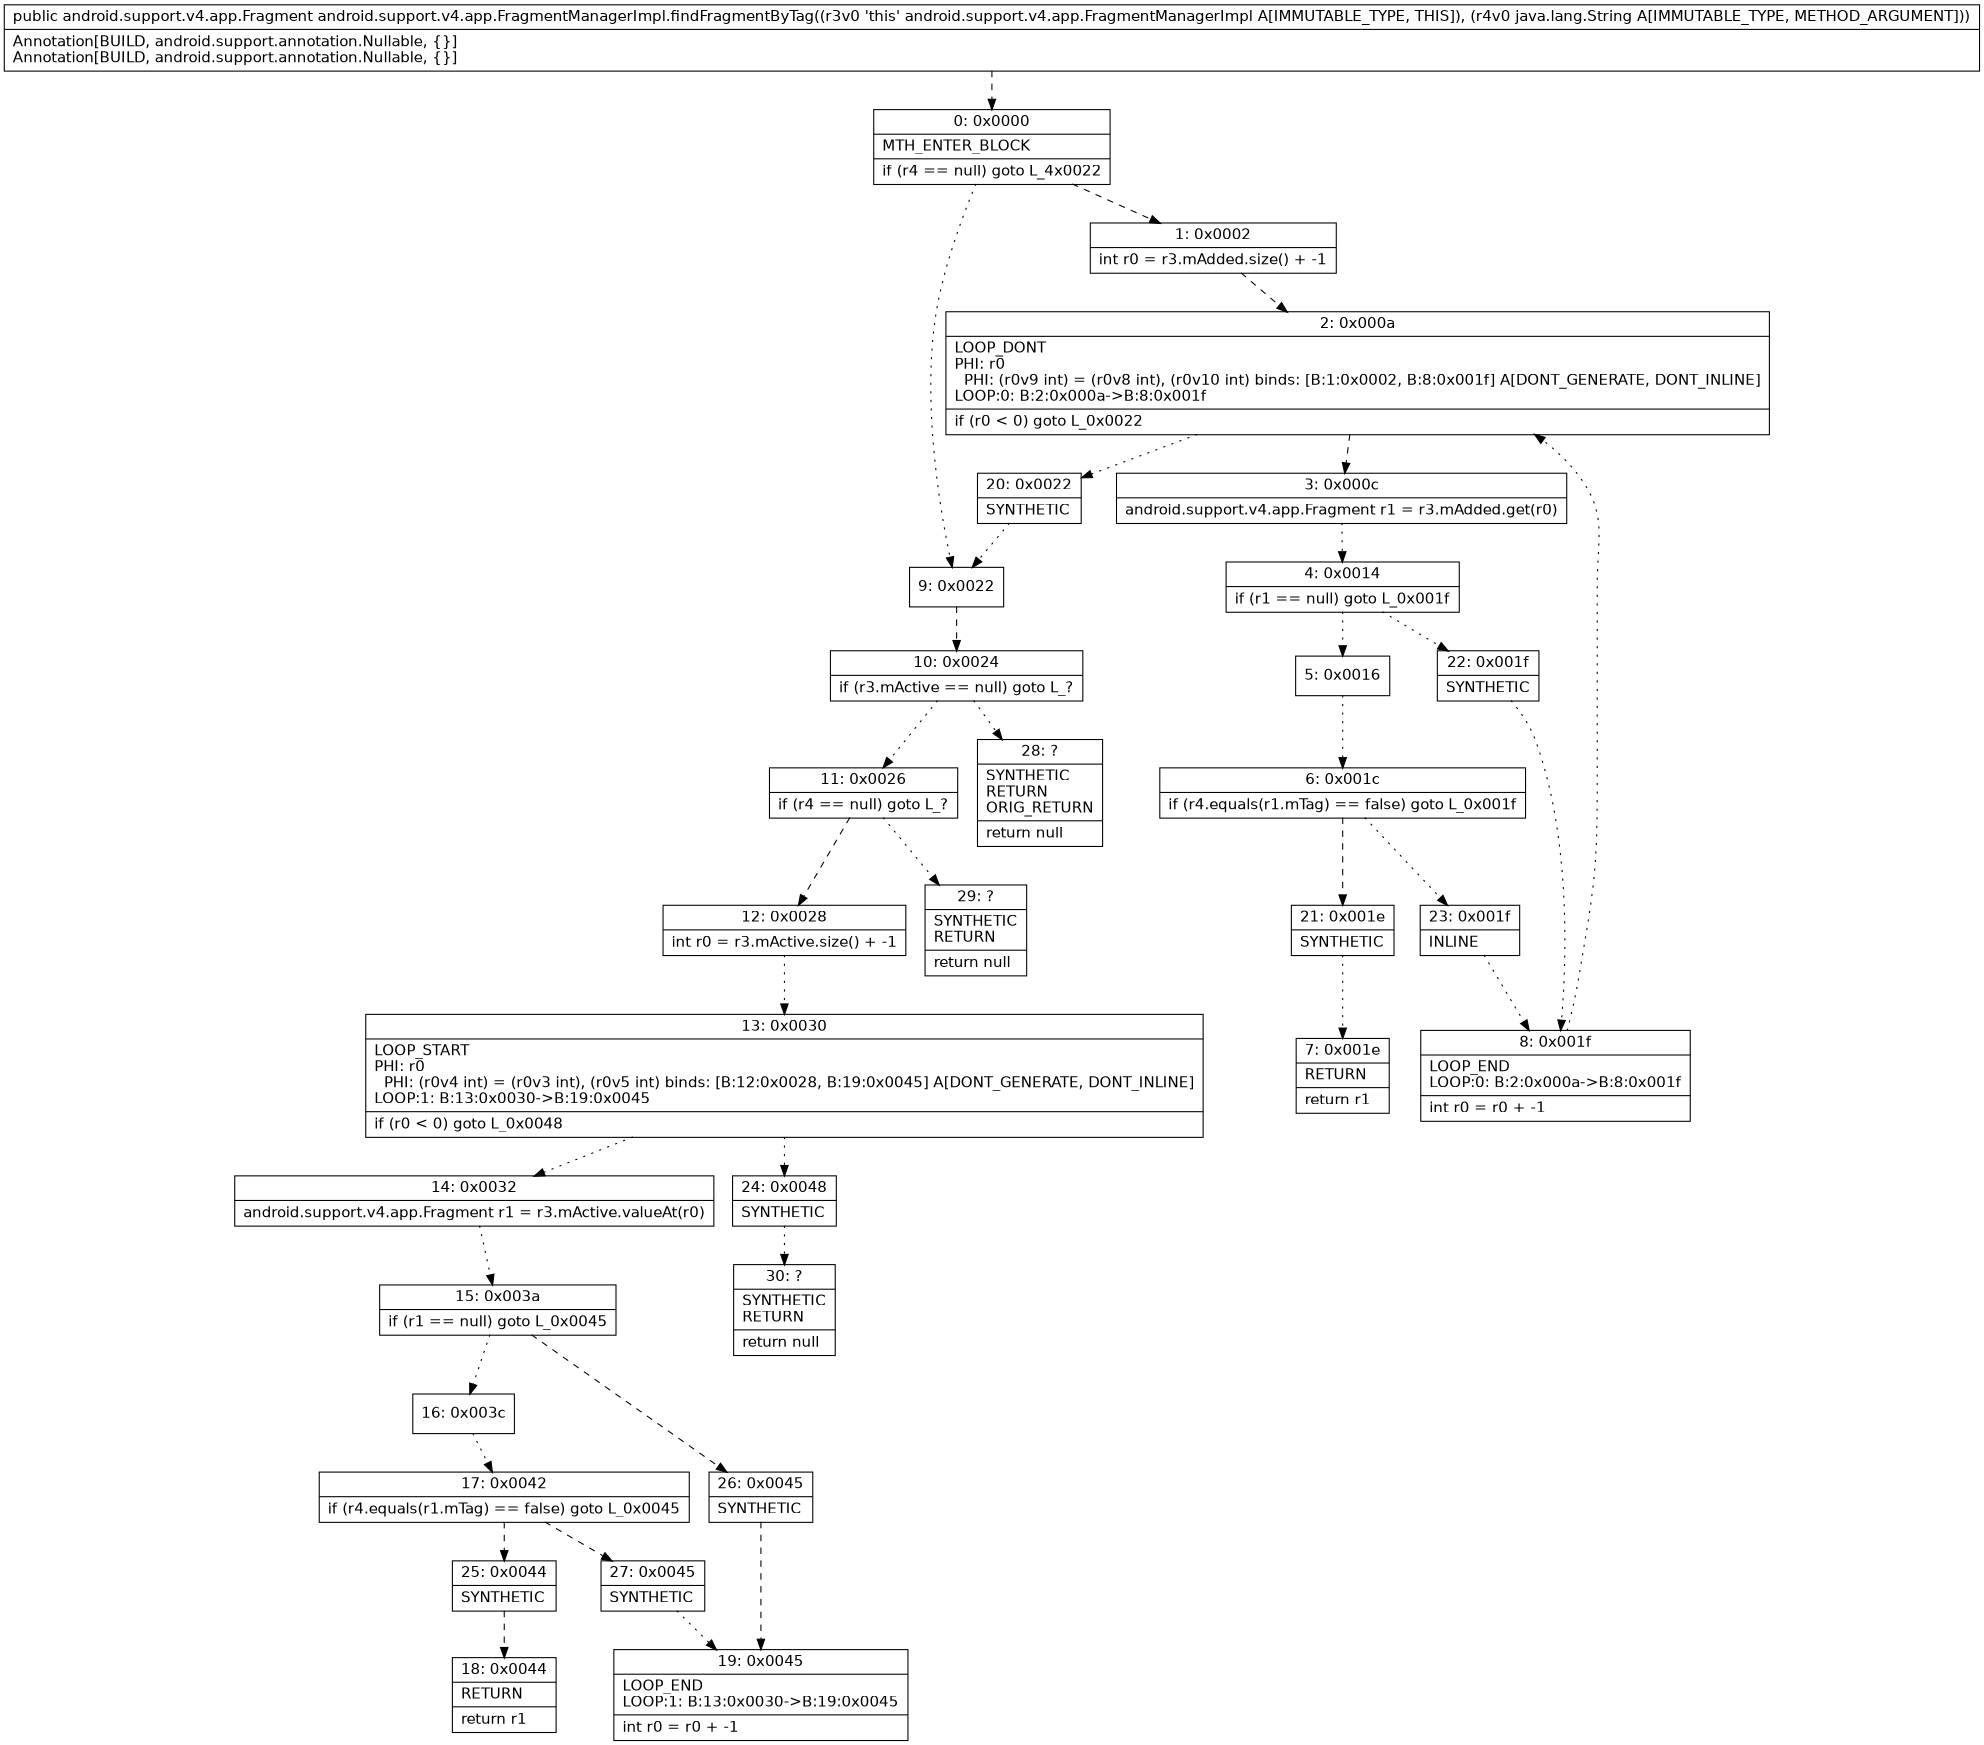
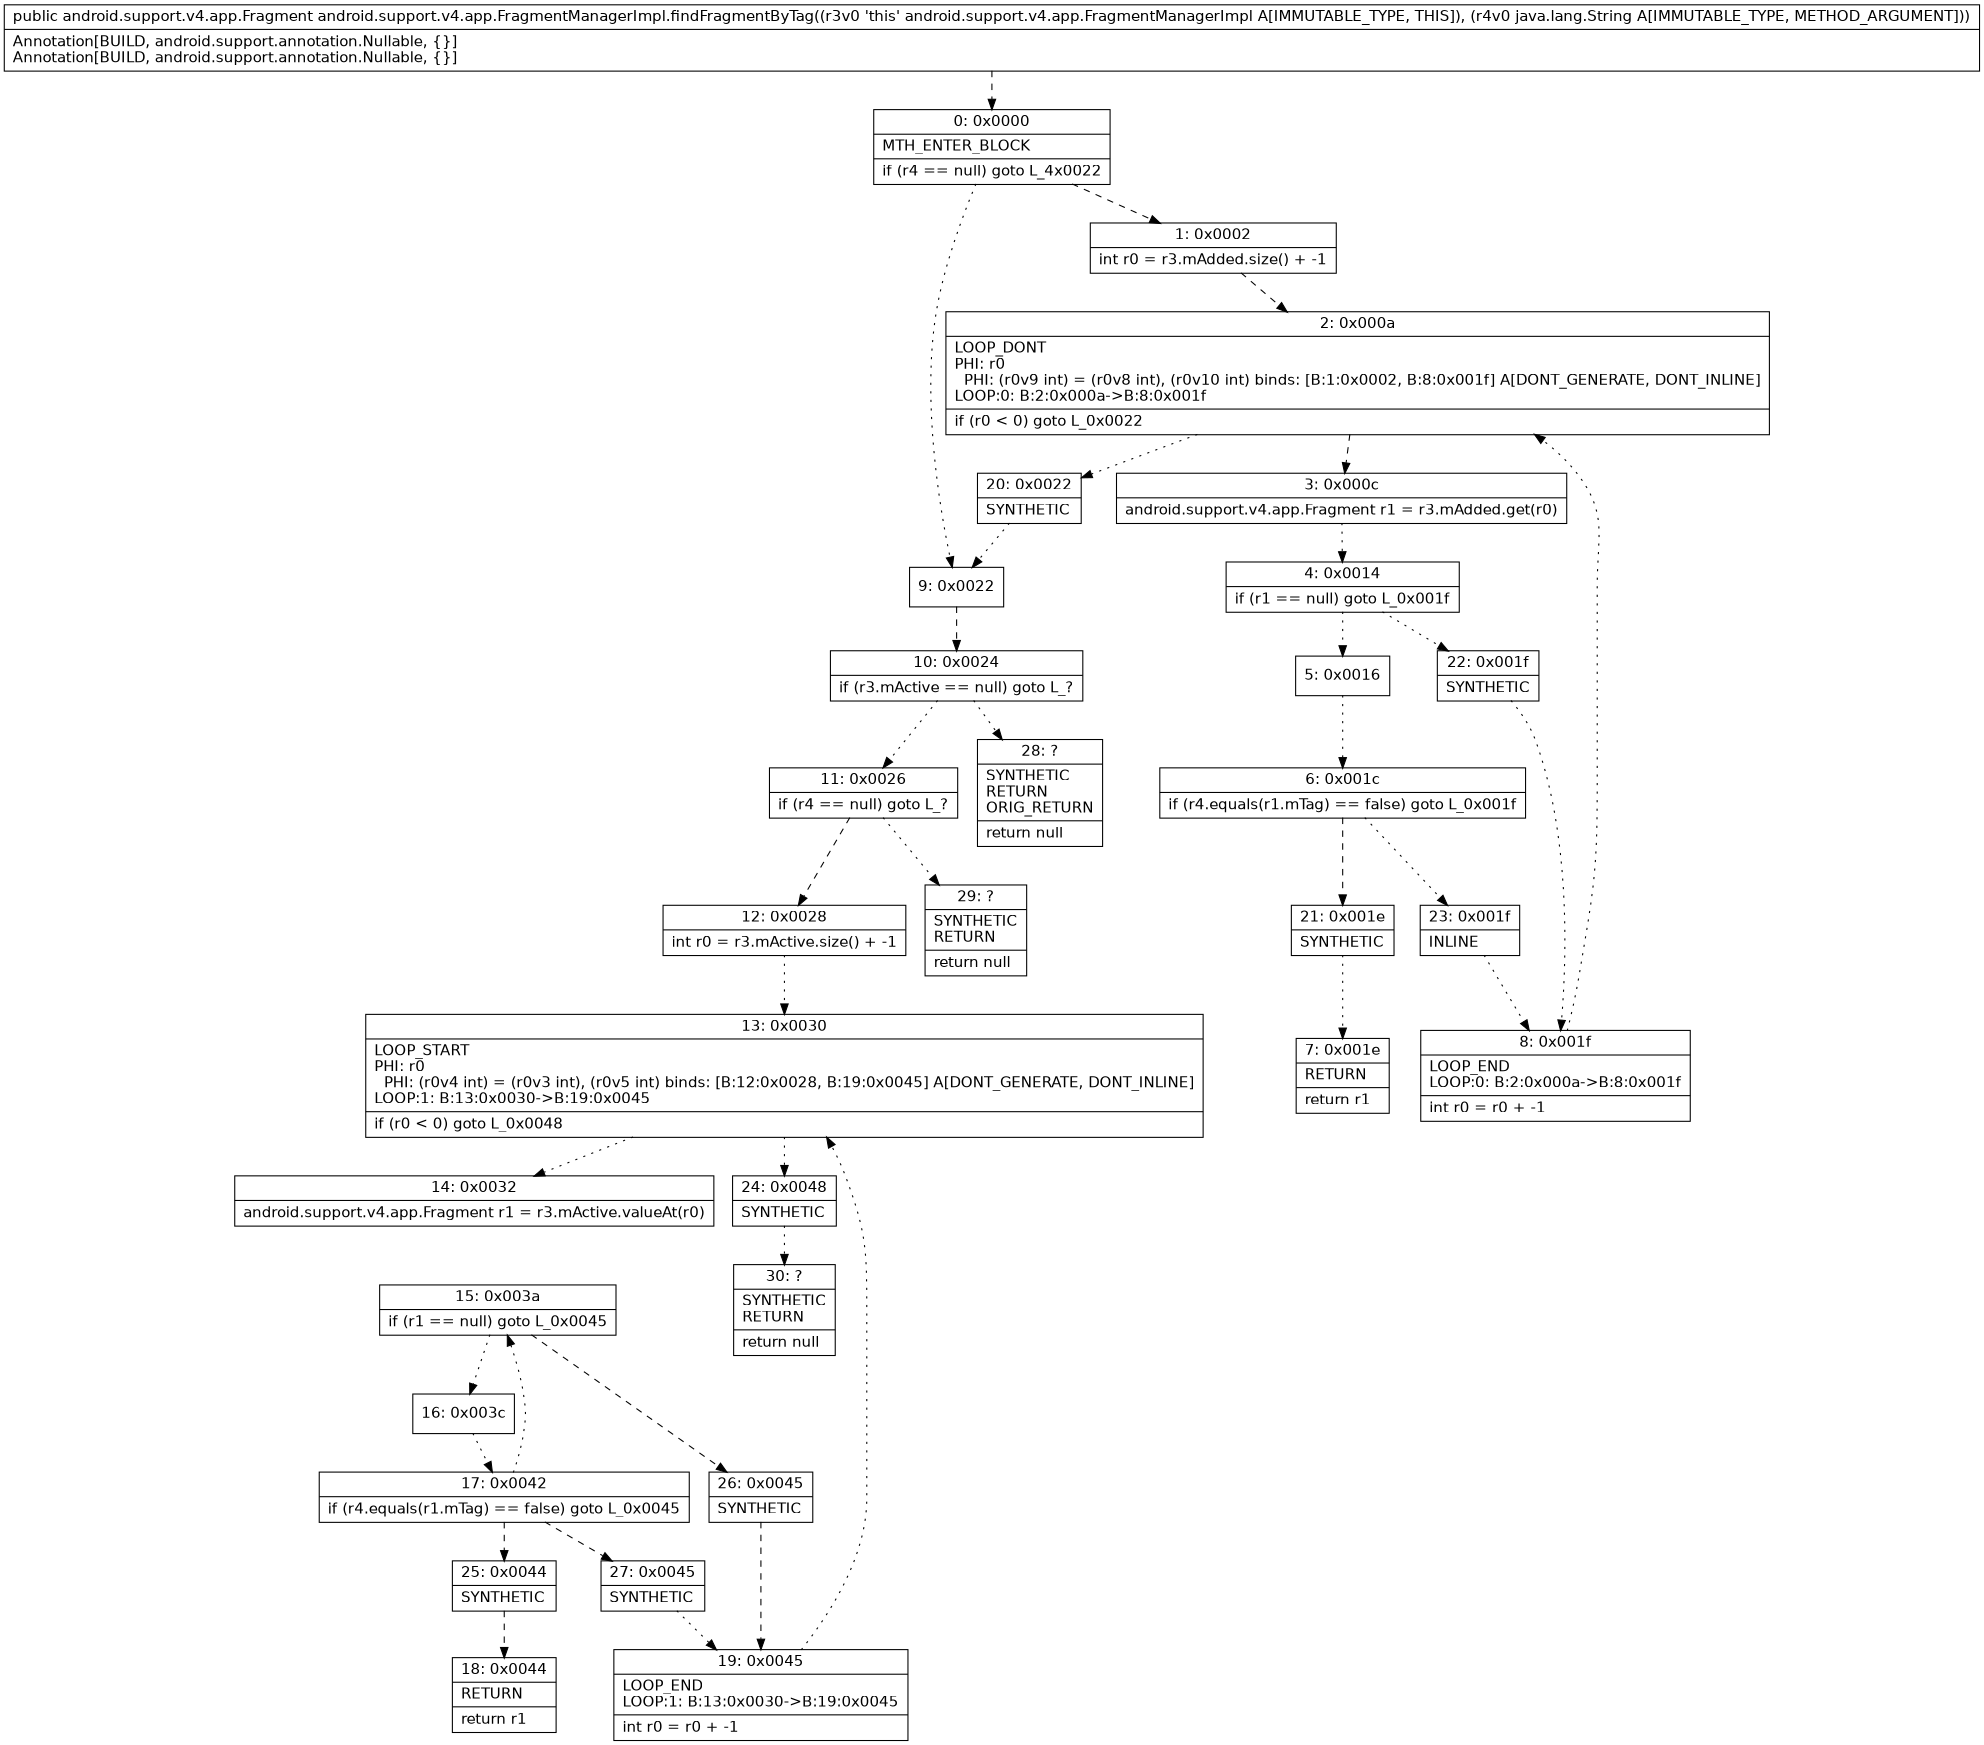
(485, 1250) -> (525, 1409)
none -> (867, 1403)
